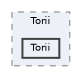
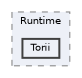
(41, 21) -> (41, 21)
